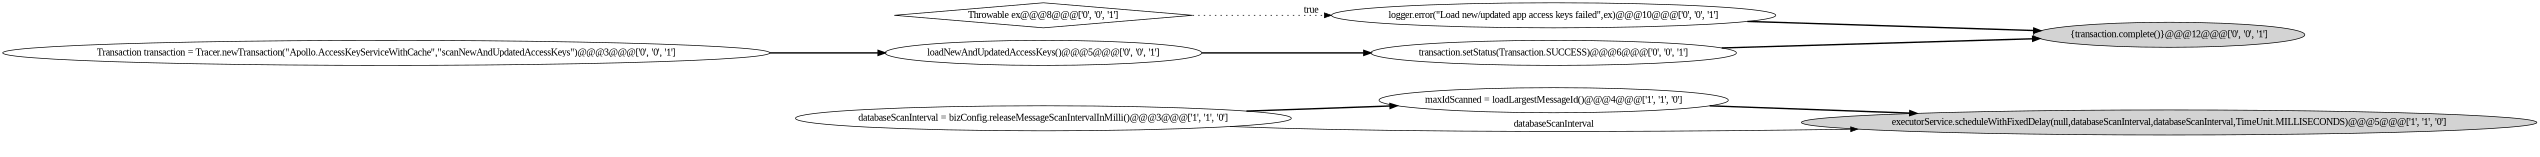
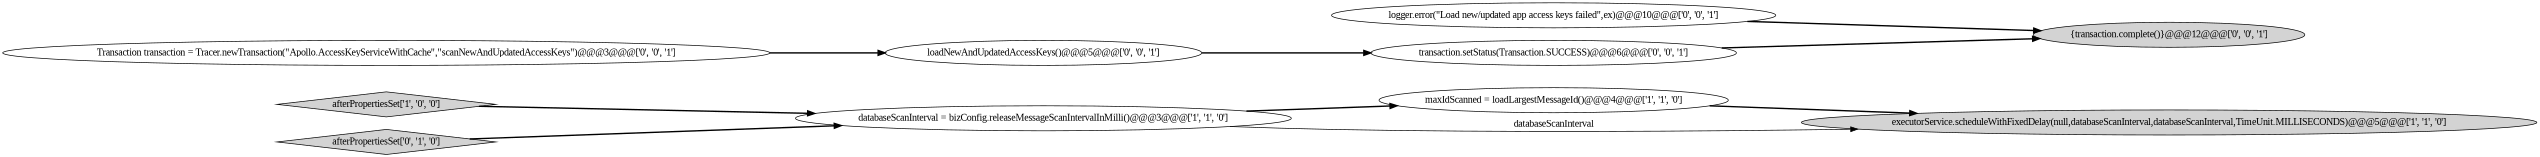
(1043, 15) -> none
none -> (386, 104)
none -> (386, 142)
